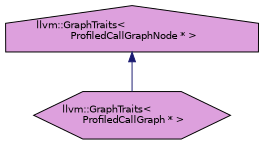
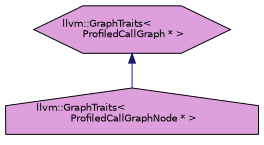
(132, 77) -> (132, 76)
